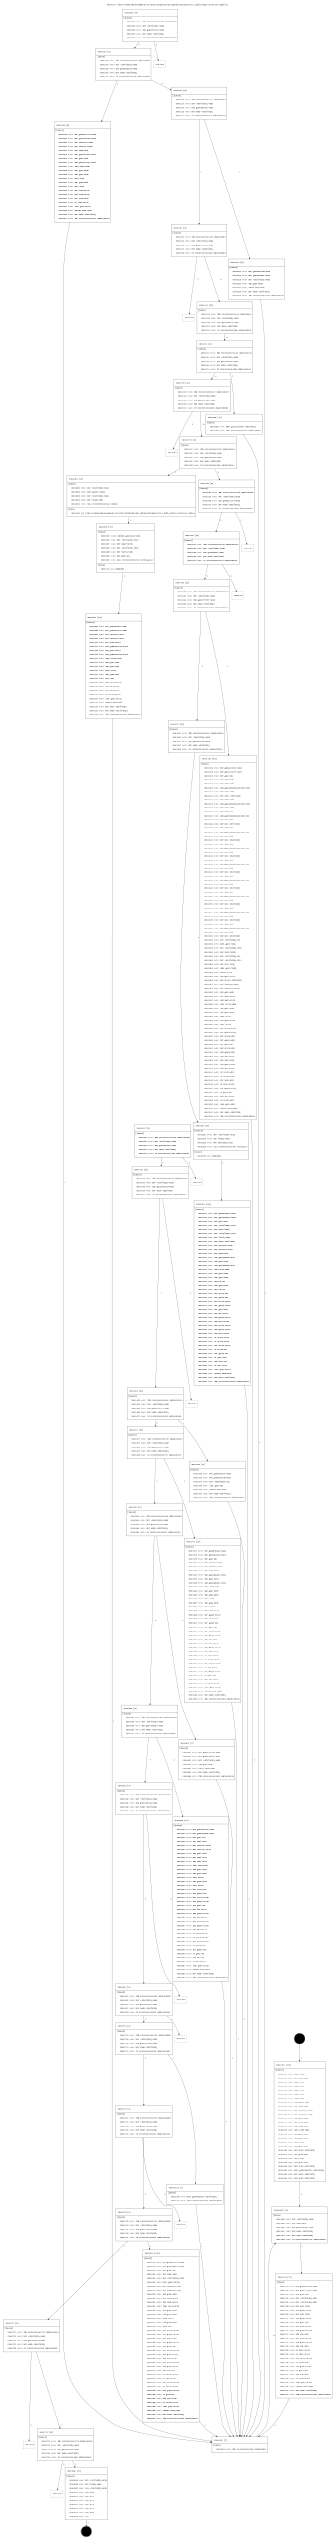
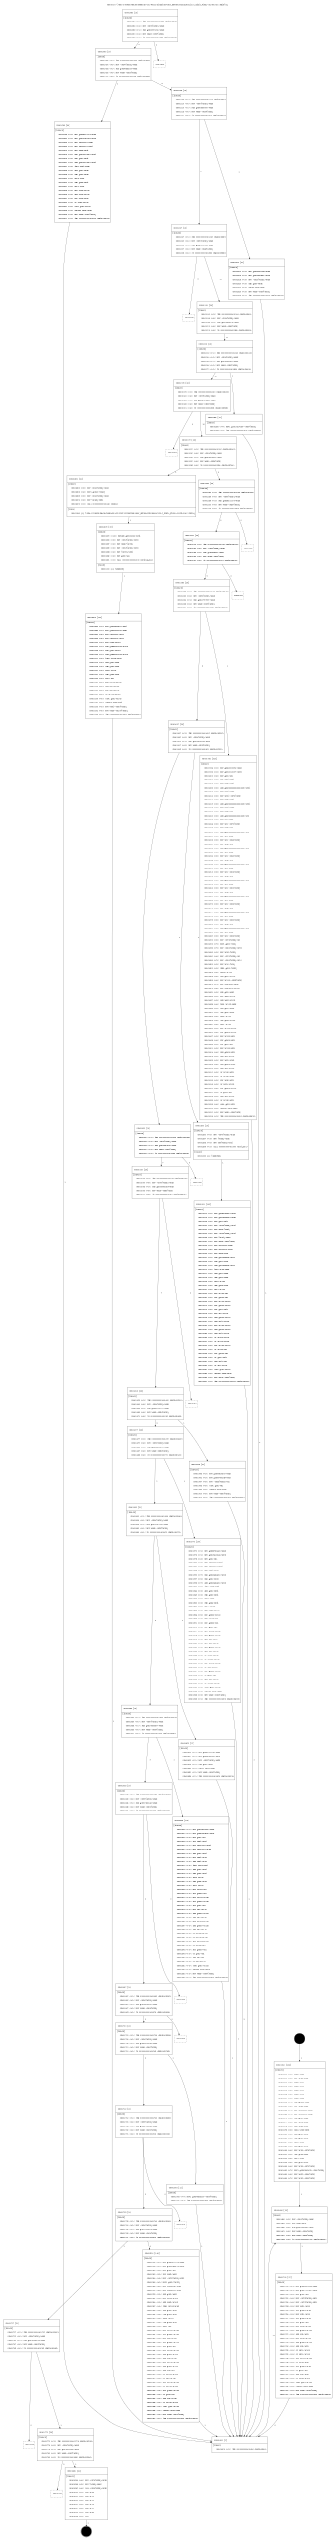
none -> (144, 936)
